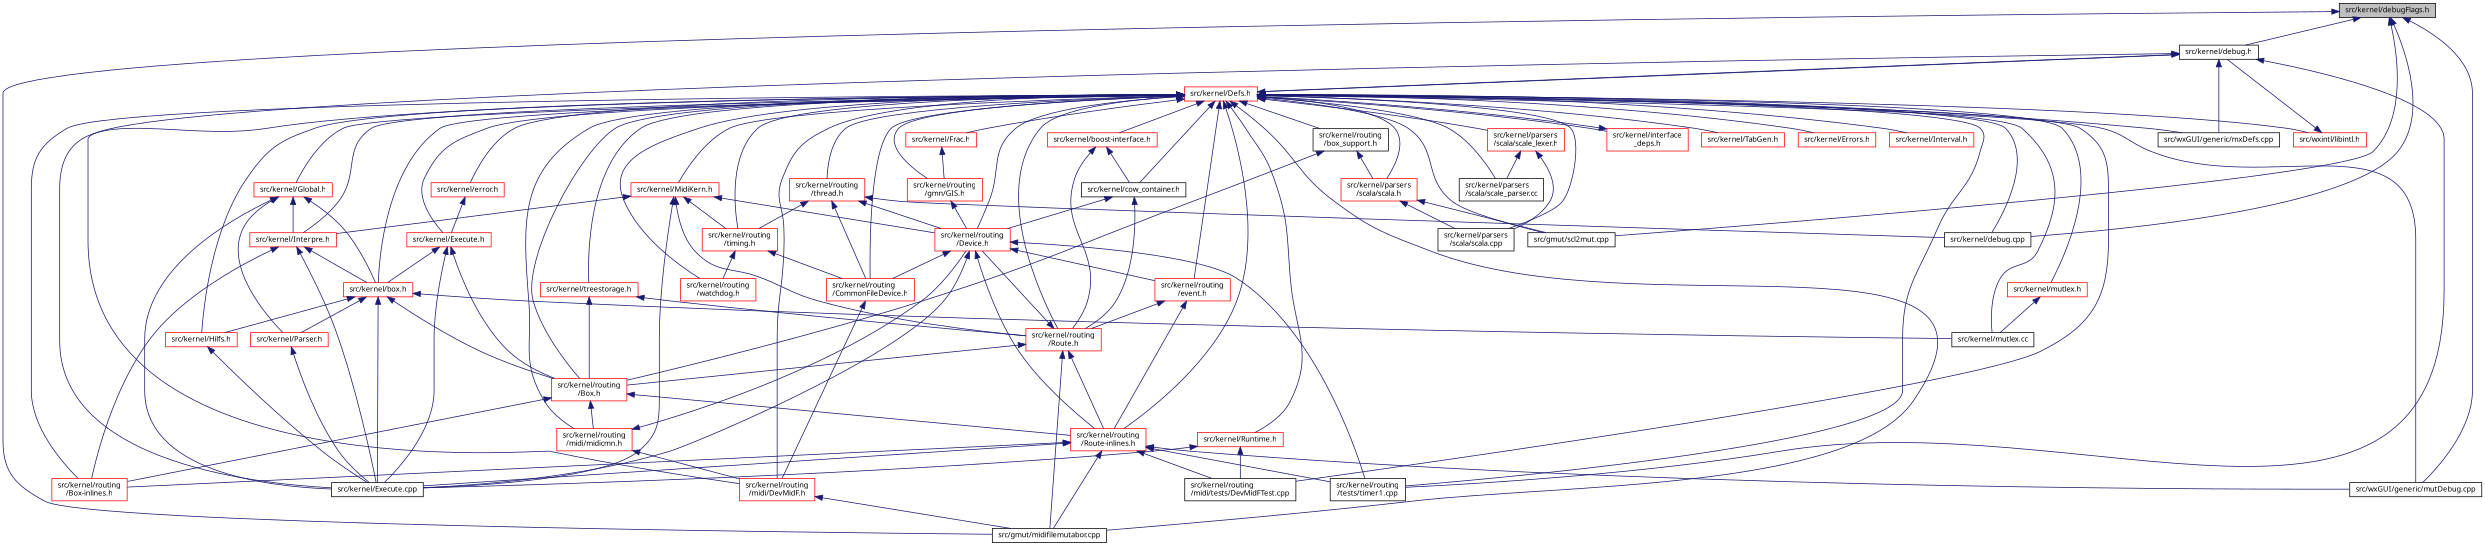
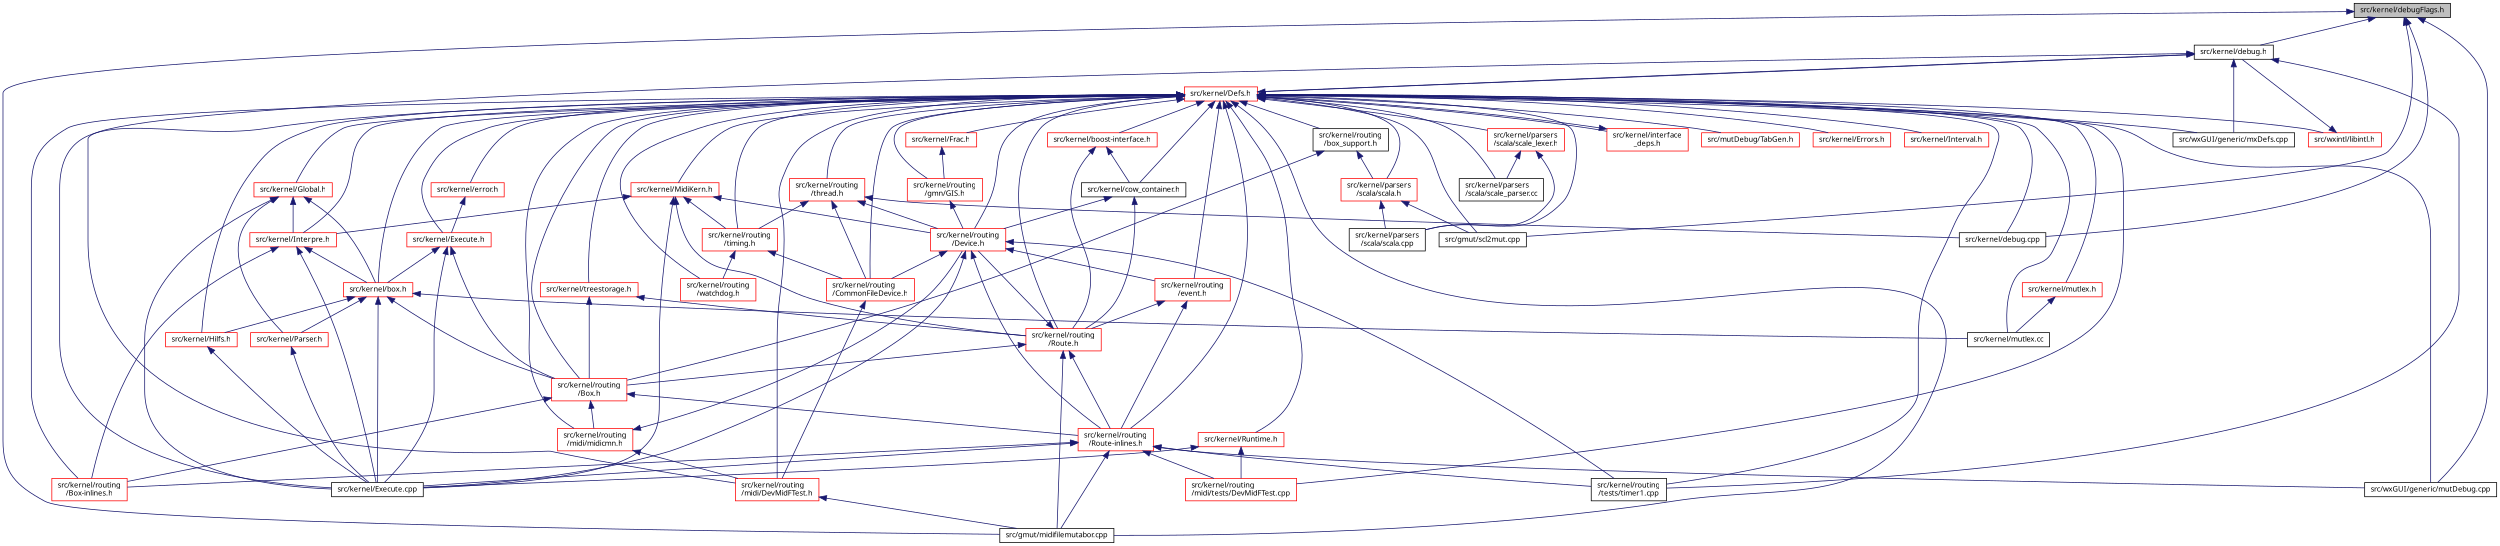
(1743, 140) -> (1750, 140)
(777, 490) -> (777, 490)
(1240, 490) -> (1241, 490)
